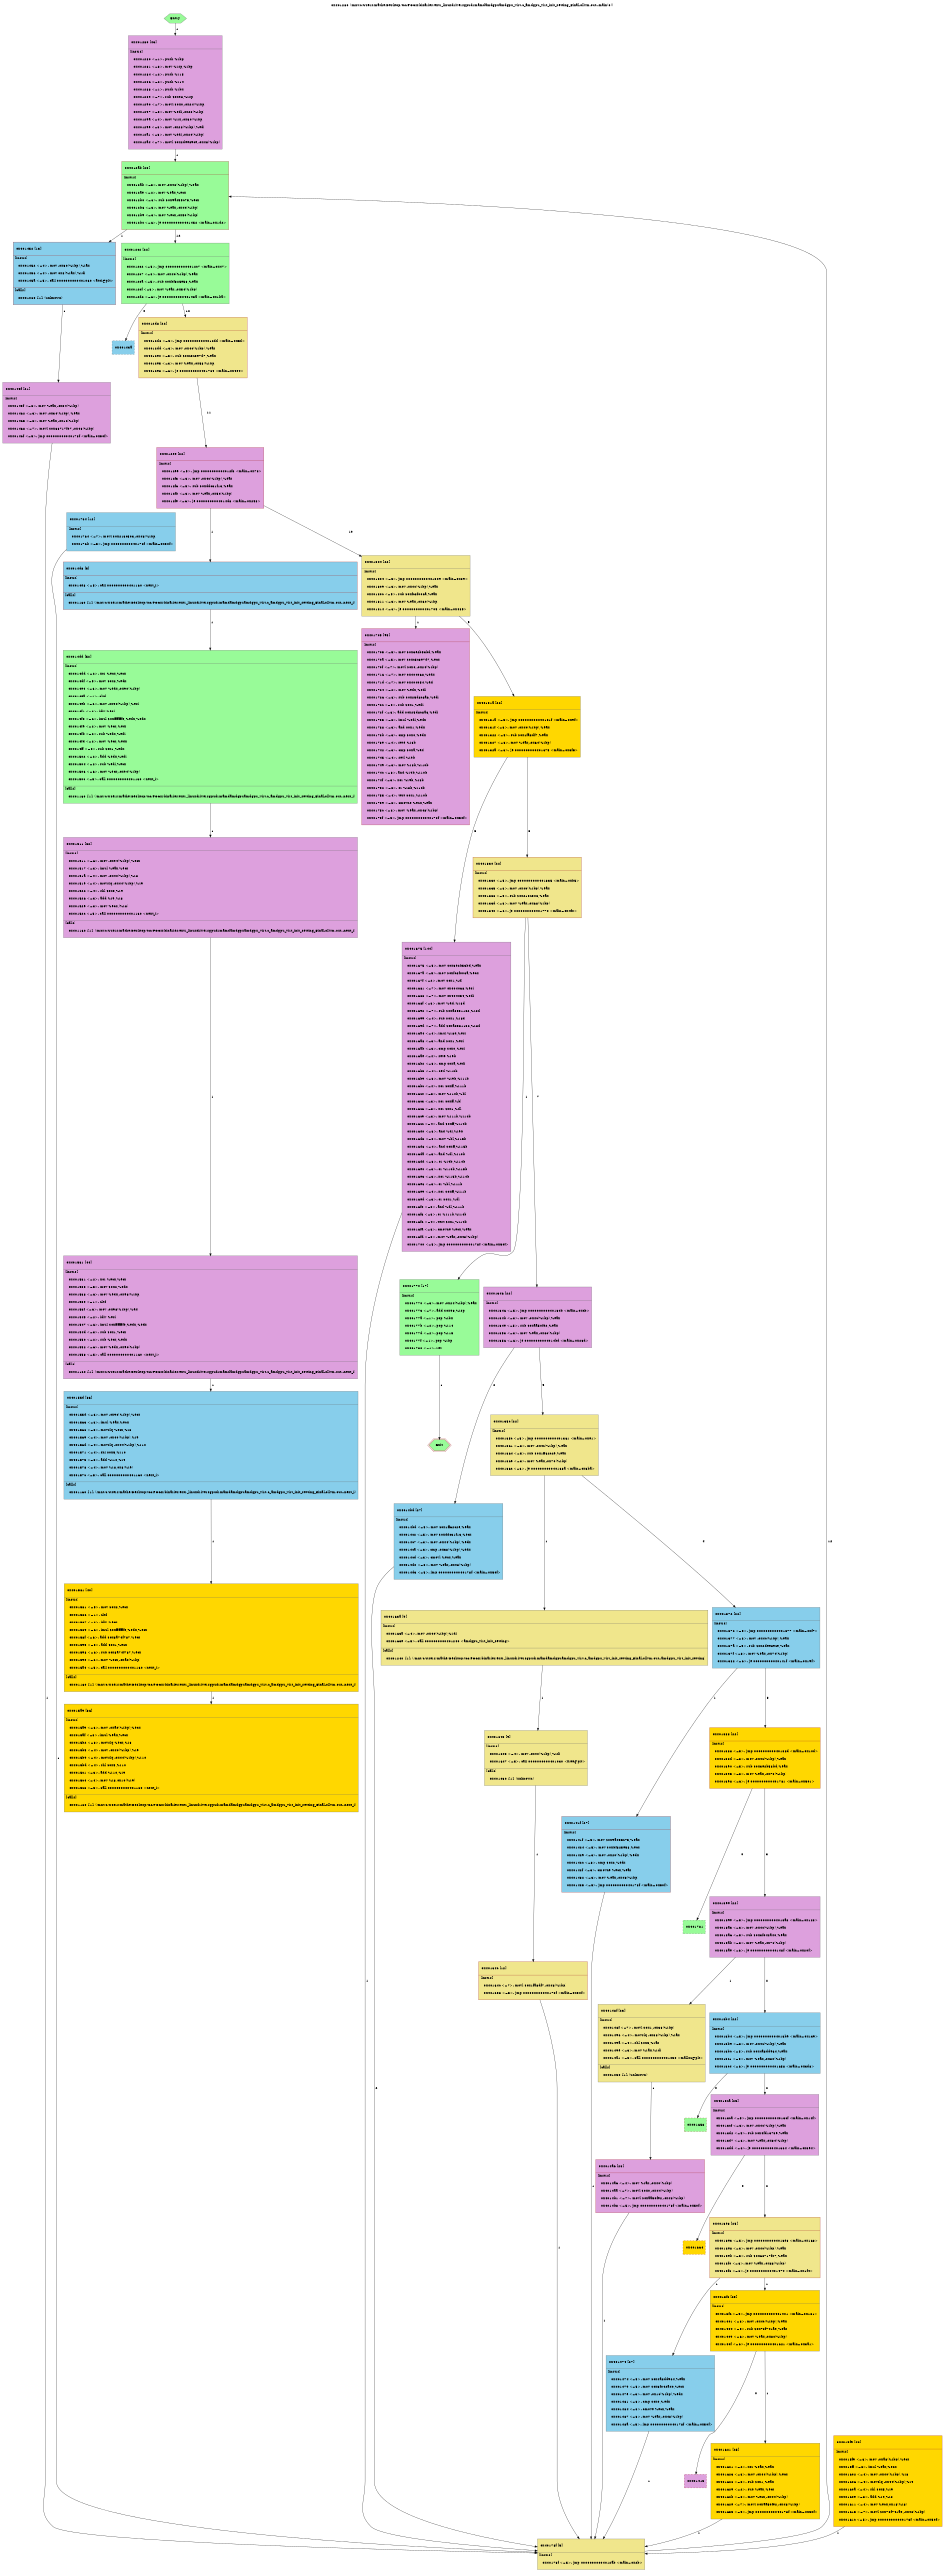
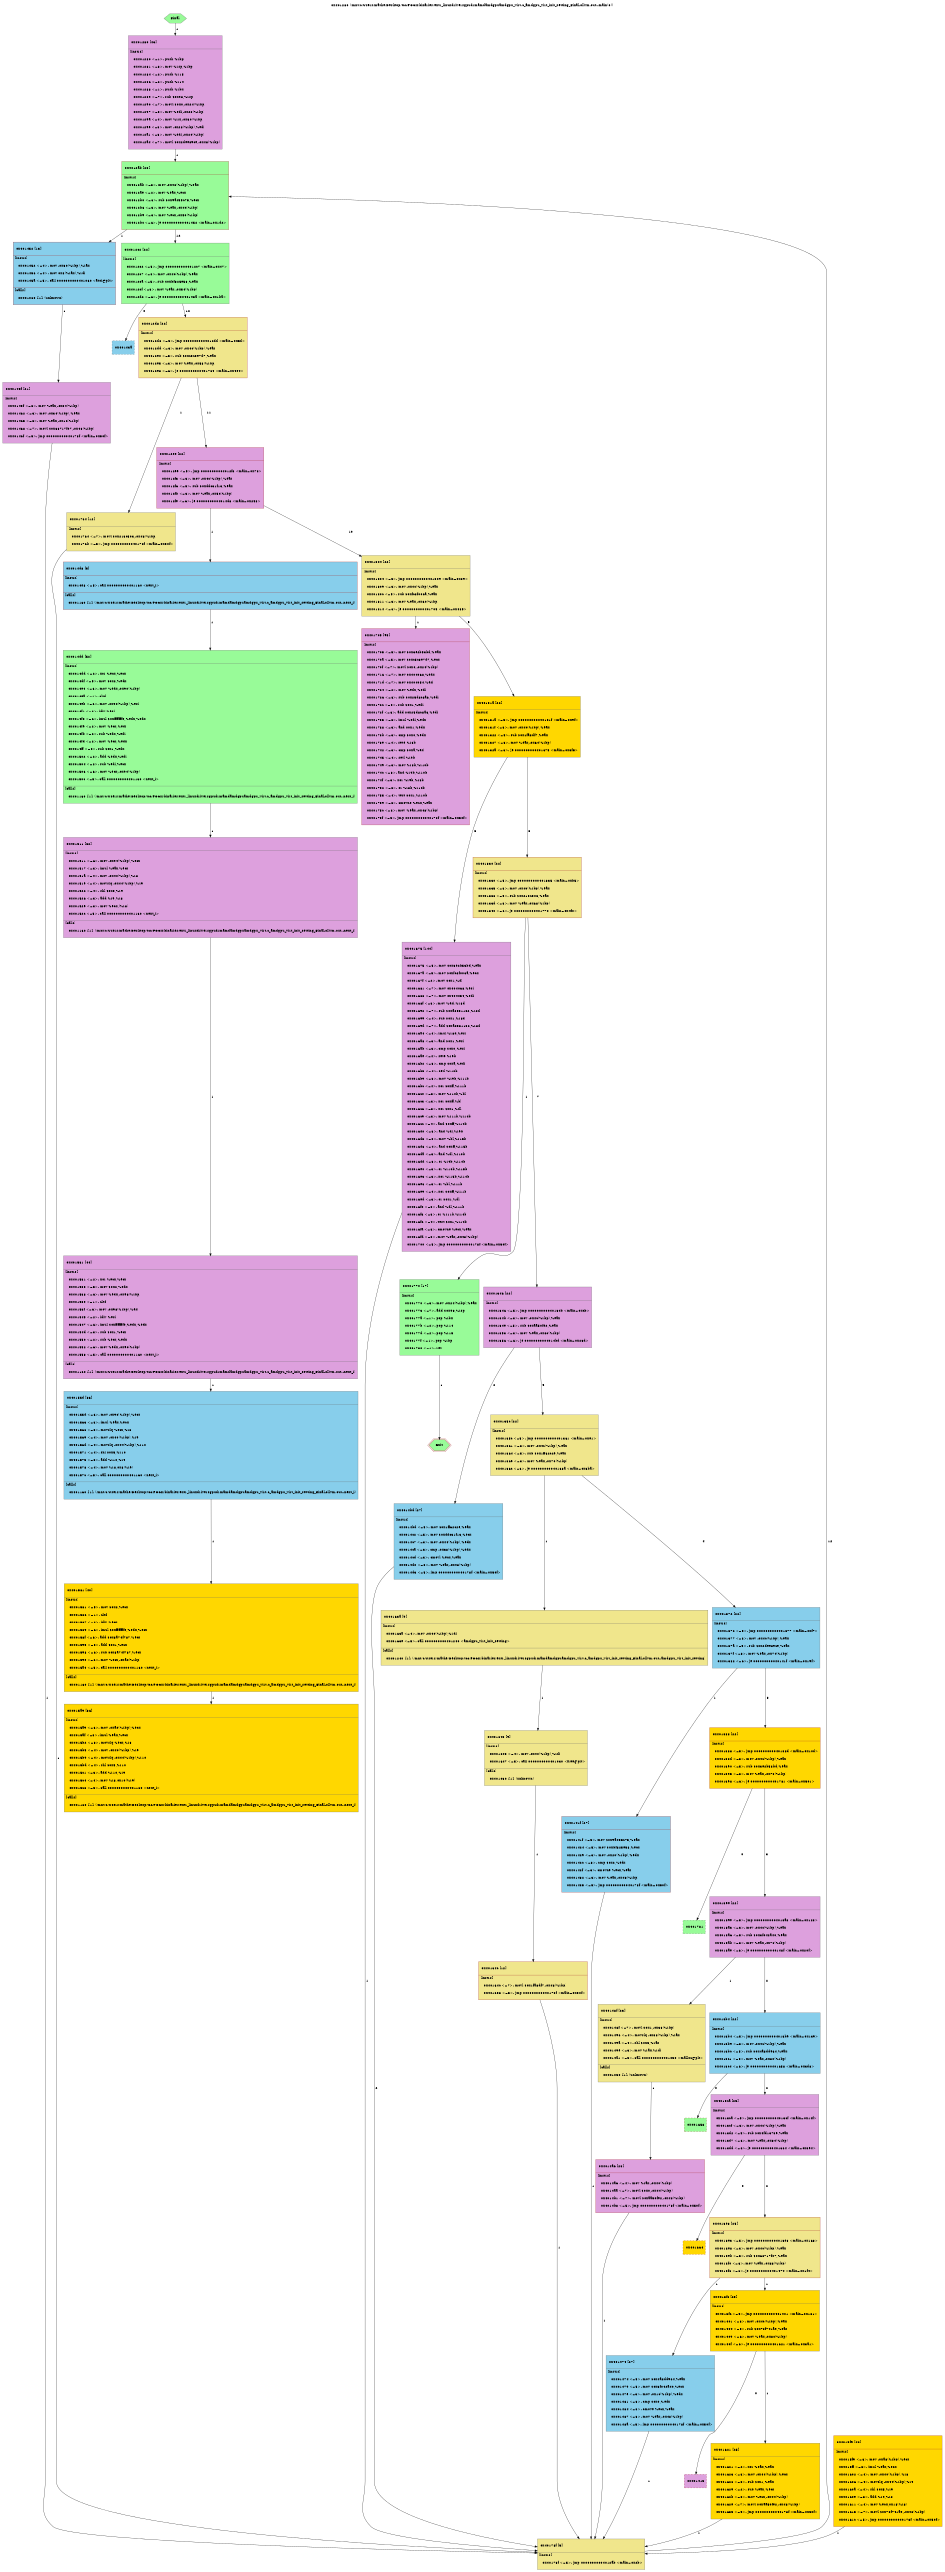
(175, 19) -> (175, 19)
none -> (155, 444)
(121, 532) -> (121, 532)
